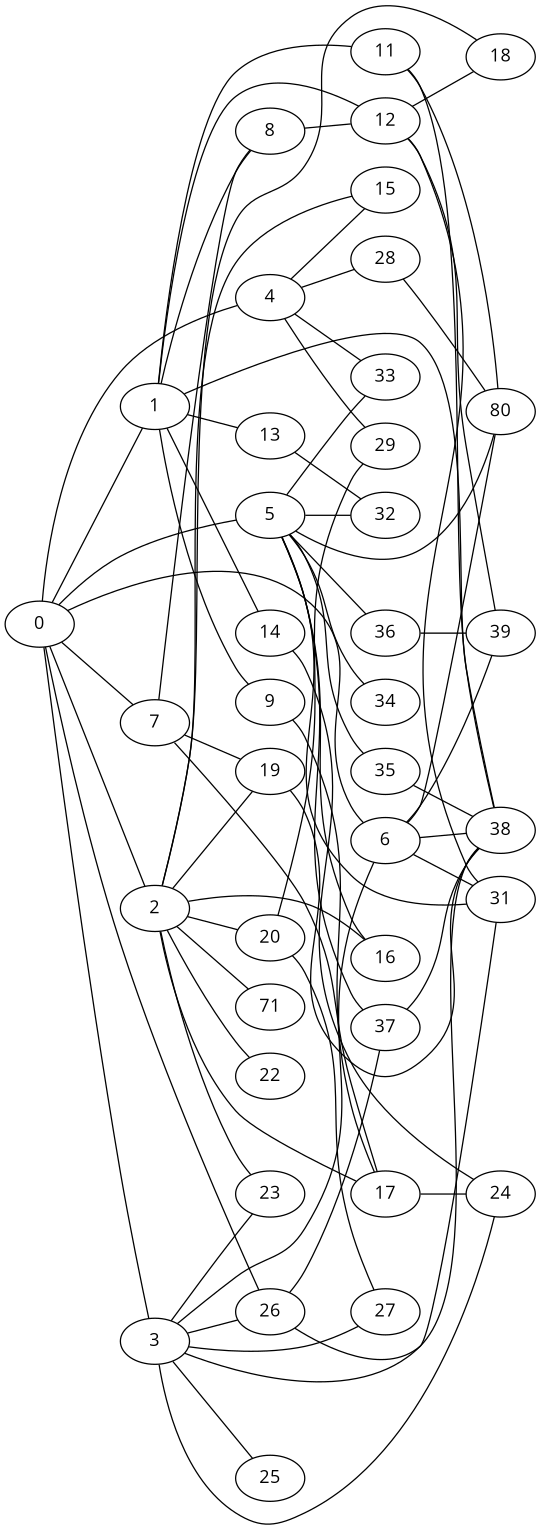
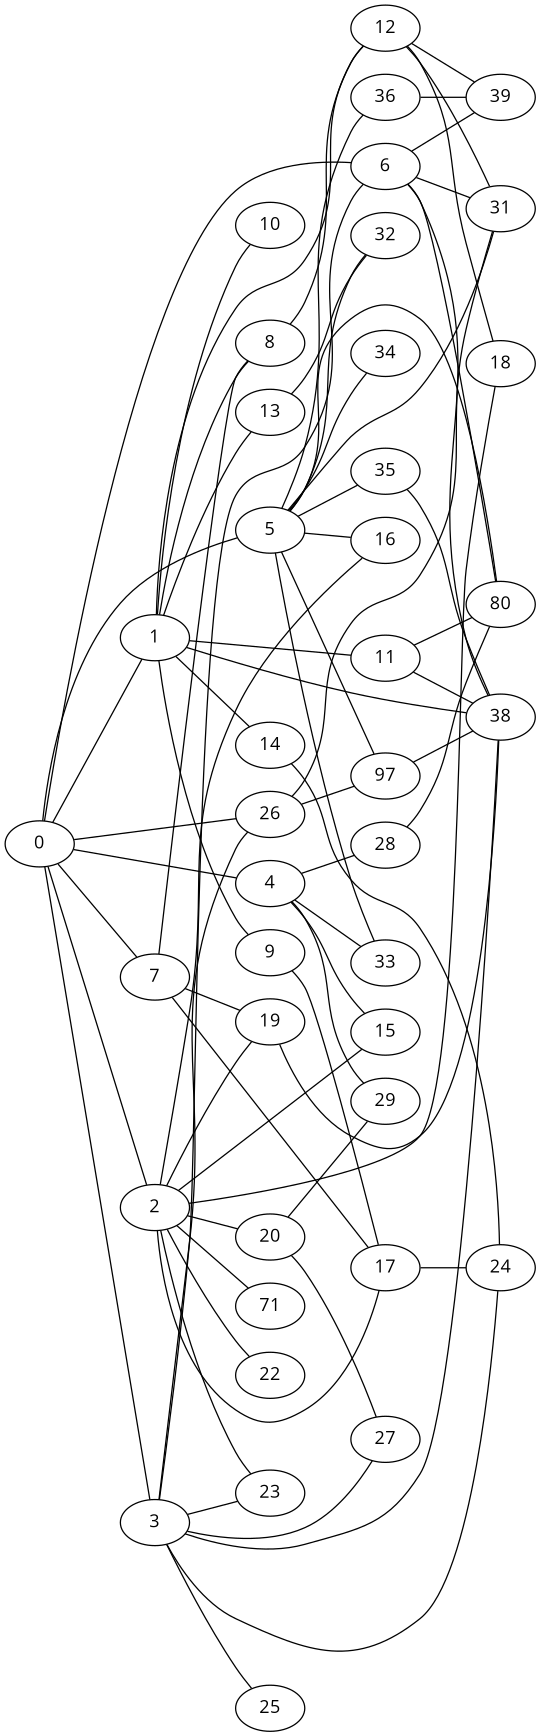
none -> (270, 225)
(385, 1028) -> (385, 776)
